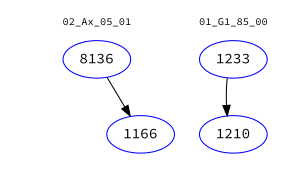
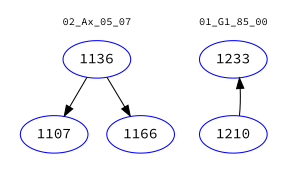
(97, 22) -> (97, 22)
(97, 59) -> (97, 59)
(226, 92) -> (240, 102)
none -> (54, 134)
